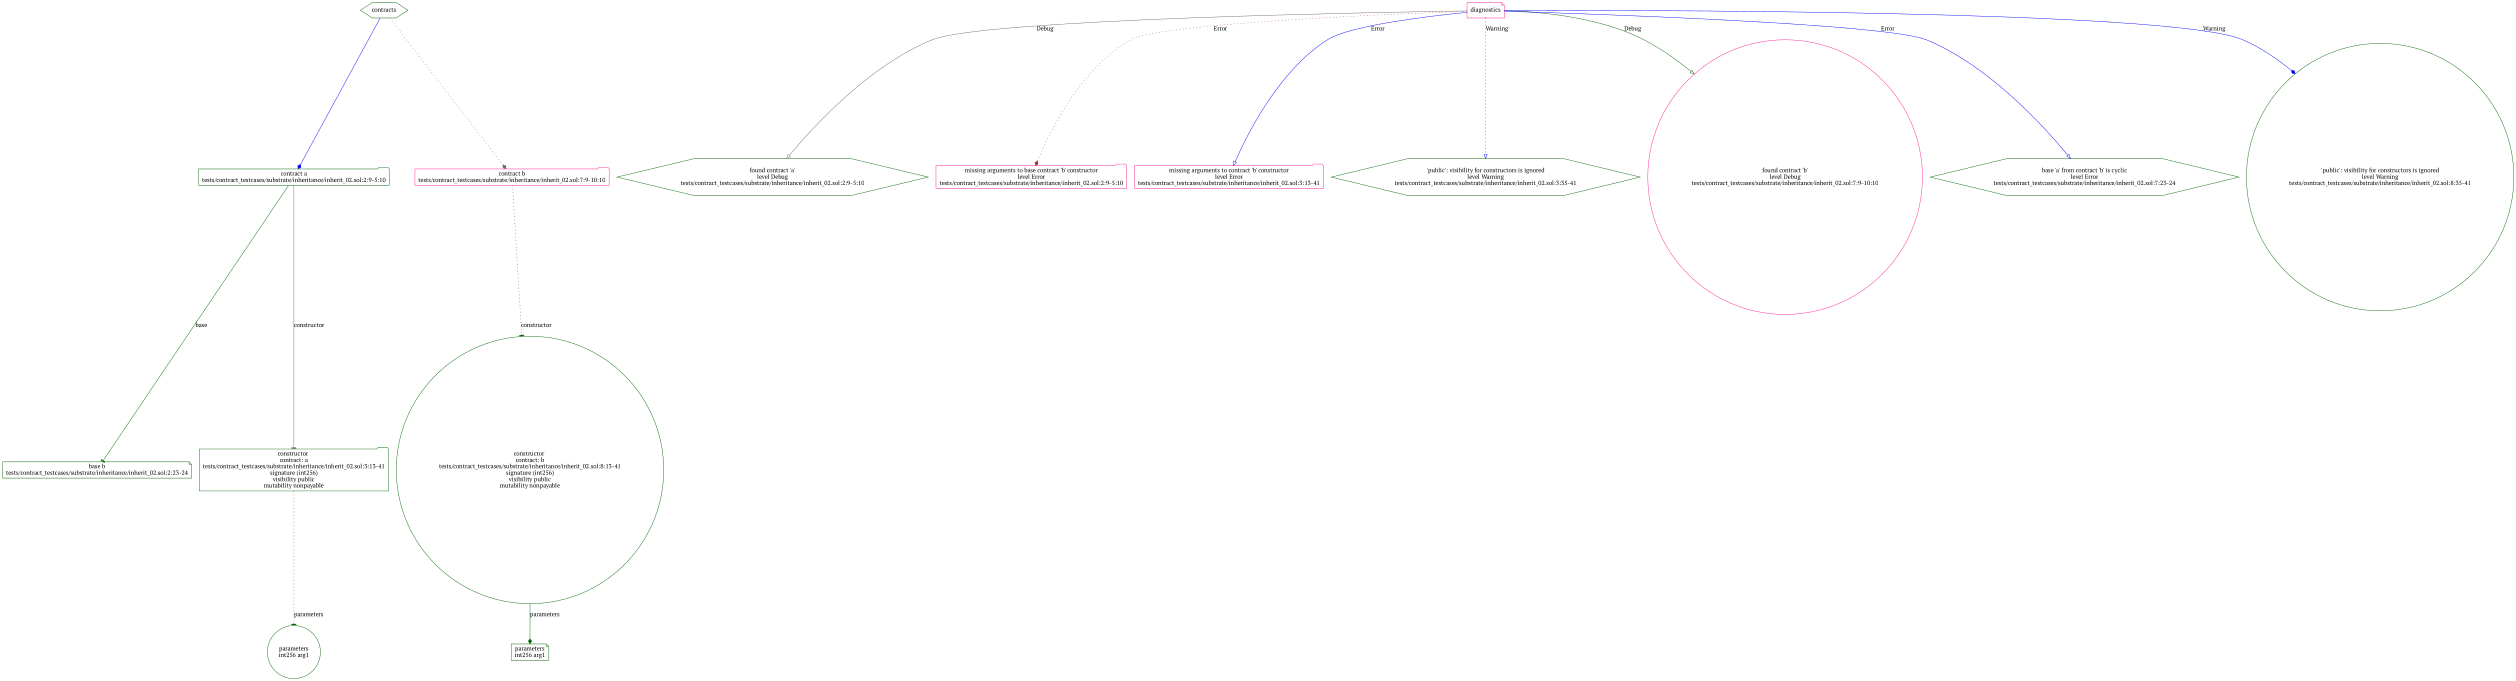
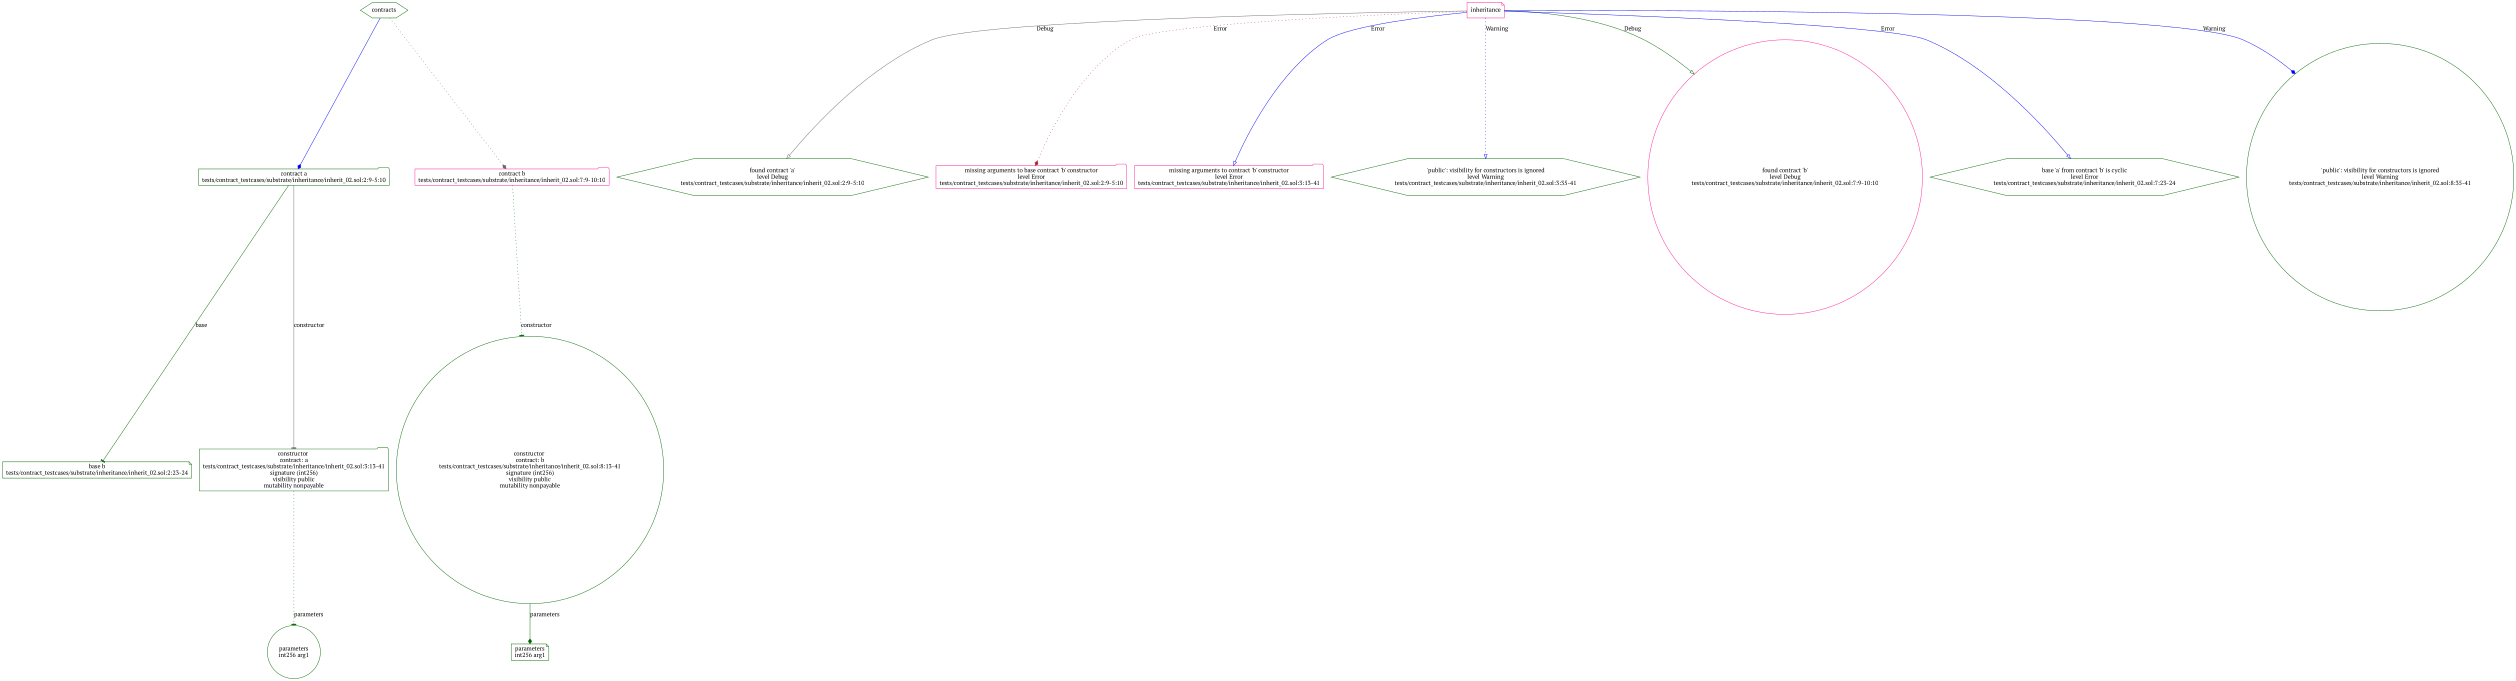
(1486, 10) -> (1486, 10)
